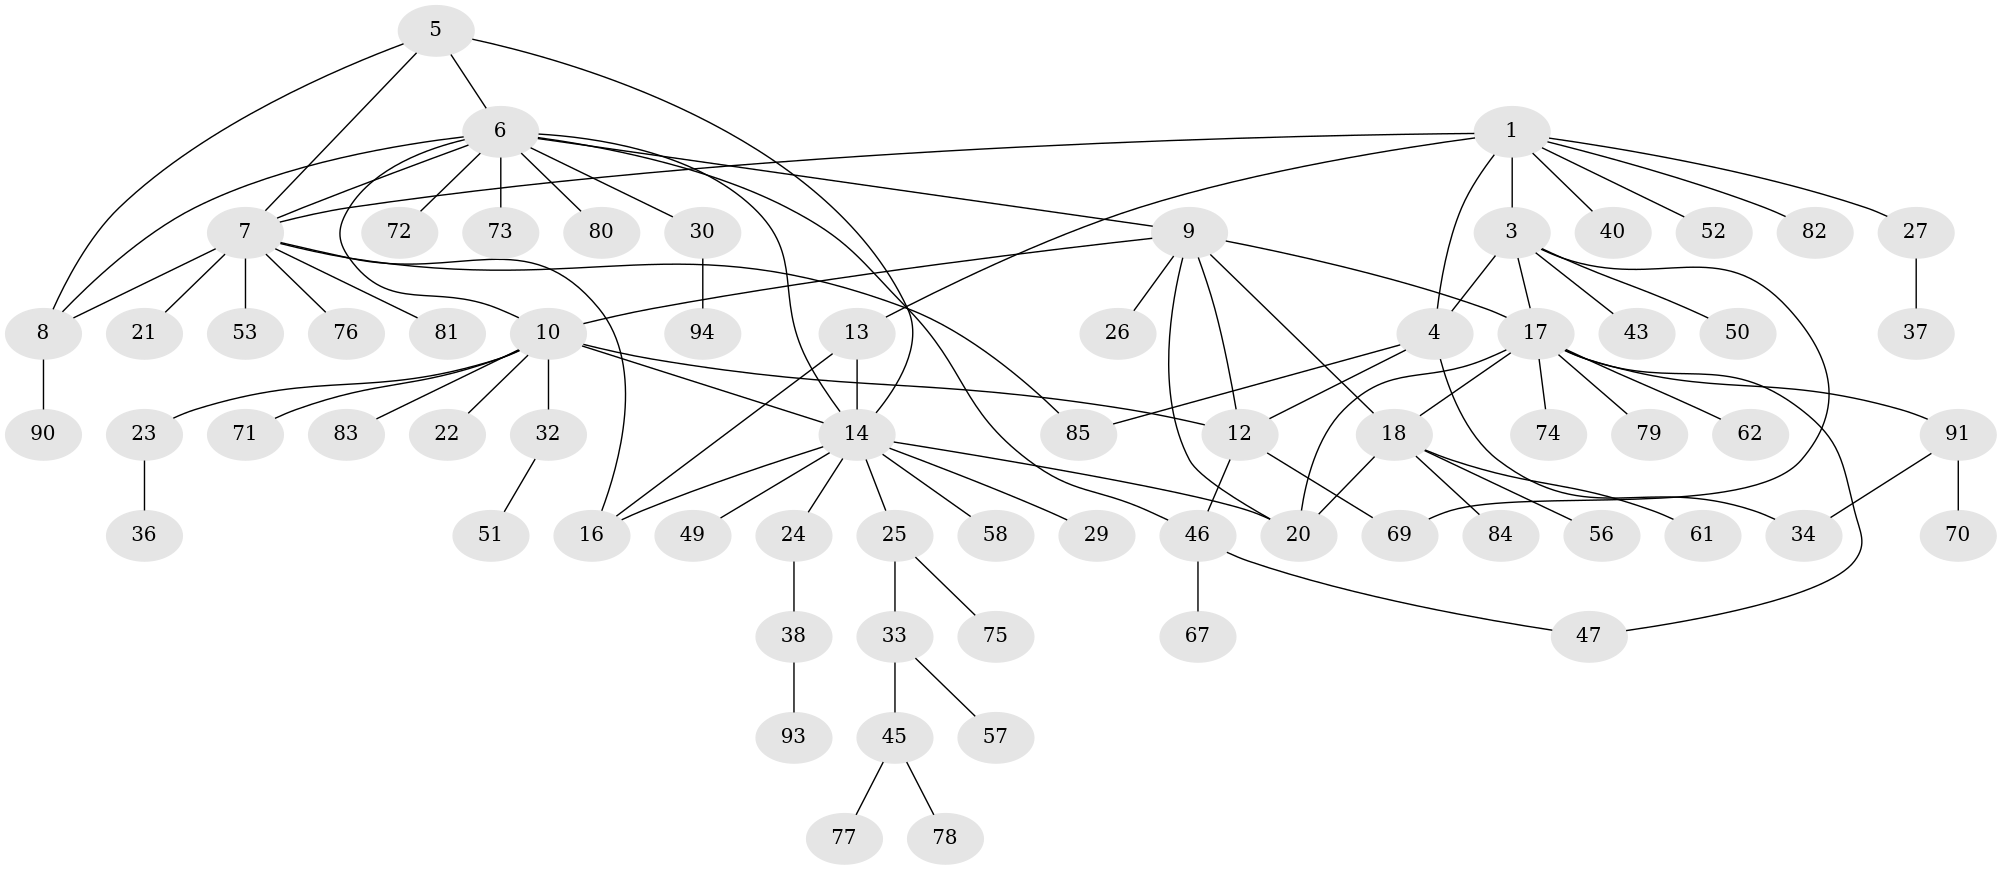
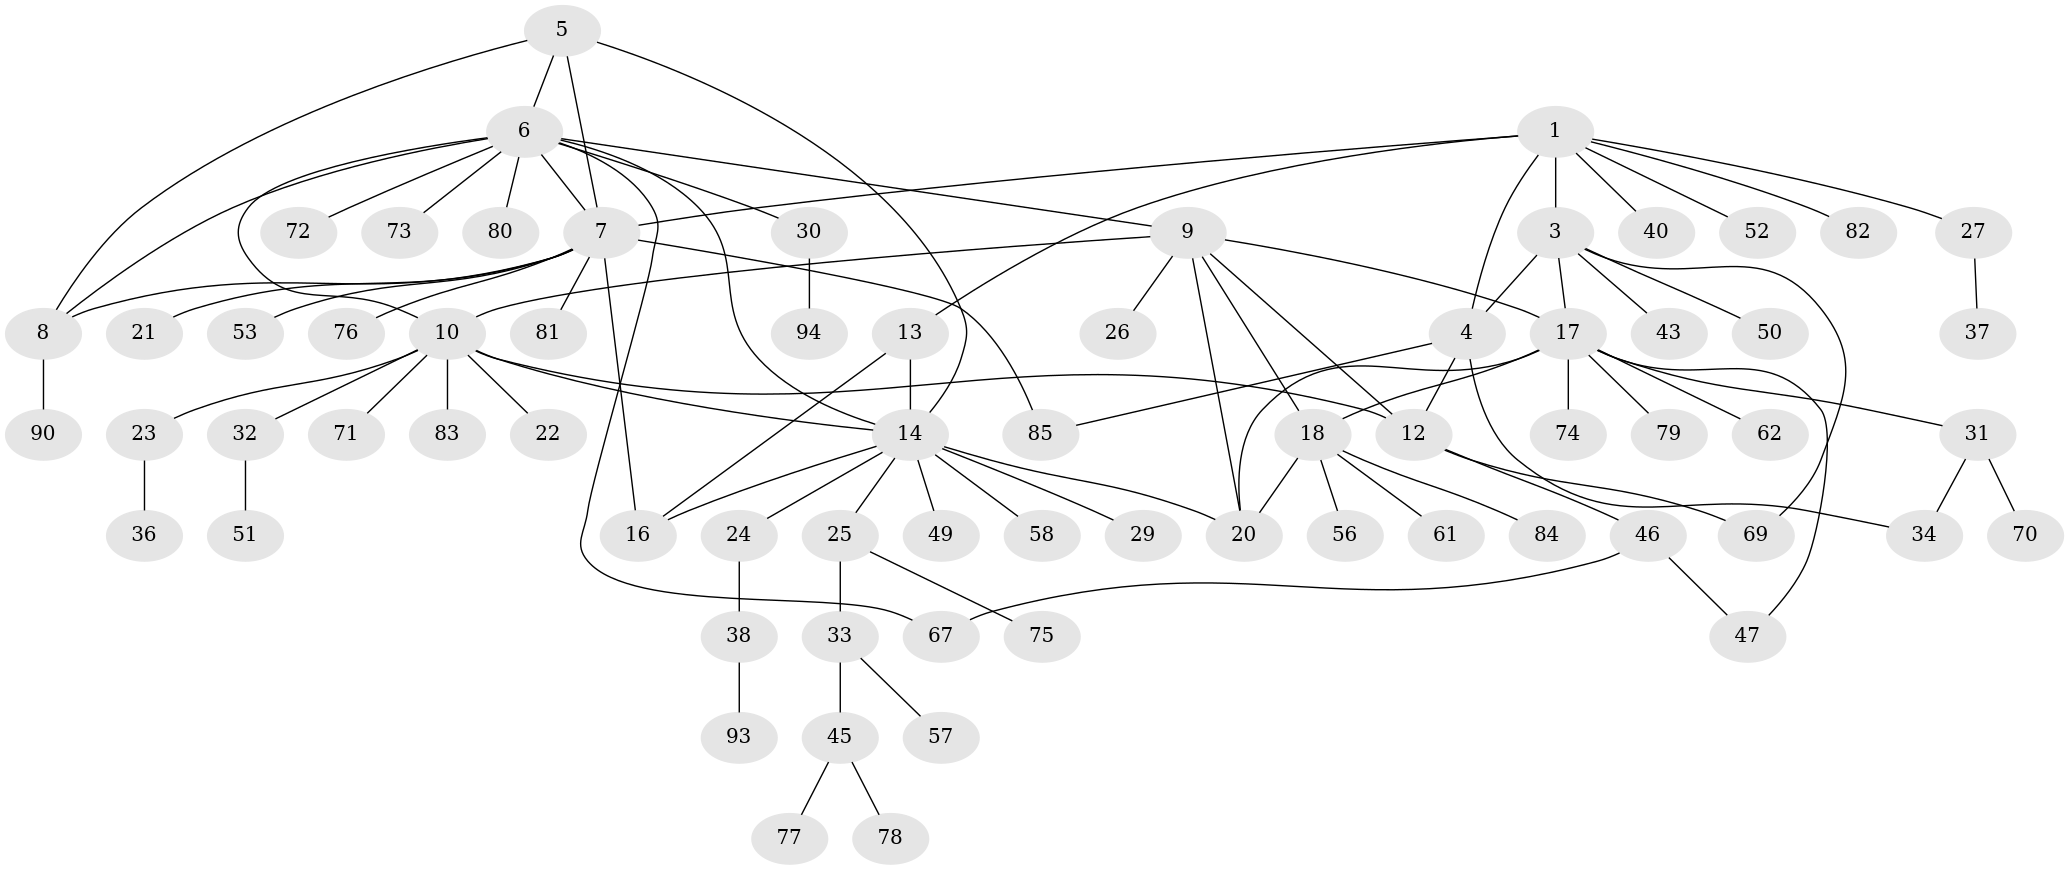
(857, 256) -> (592, 491)
(1958, 435) -> (1978, 435)
